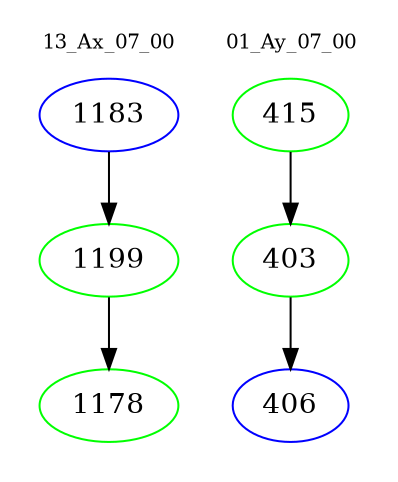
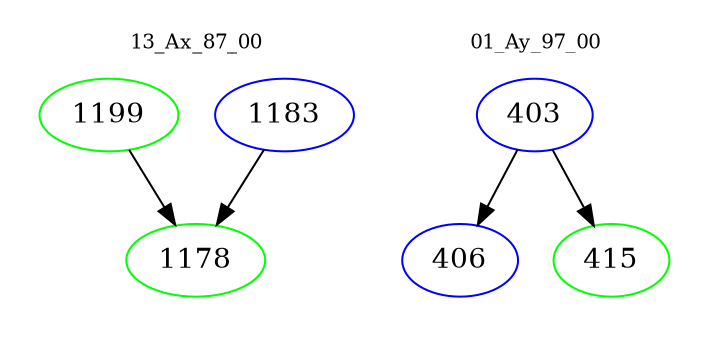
(109, 43) -> (197, 43)
(292, 43) -> (536, 43)
(109, 178) -> (246, 179)
(291, 178) -> (568, 179)
(291, 260) -> (535, 115)
